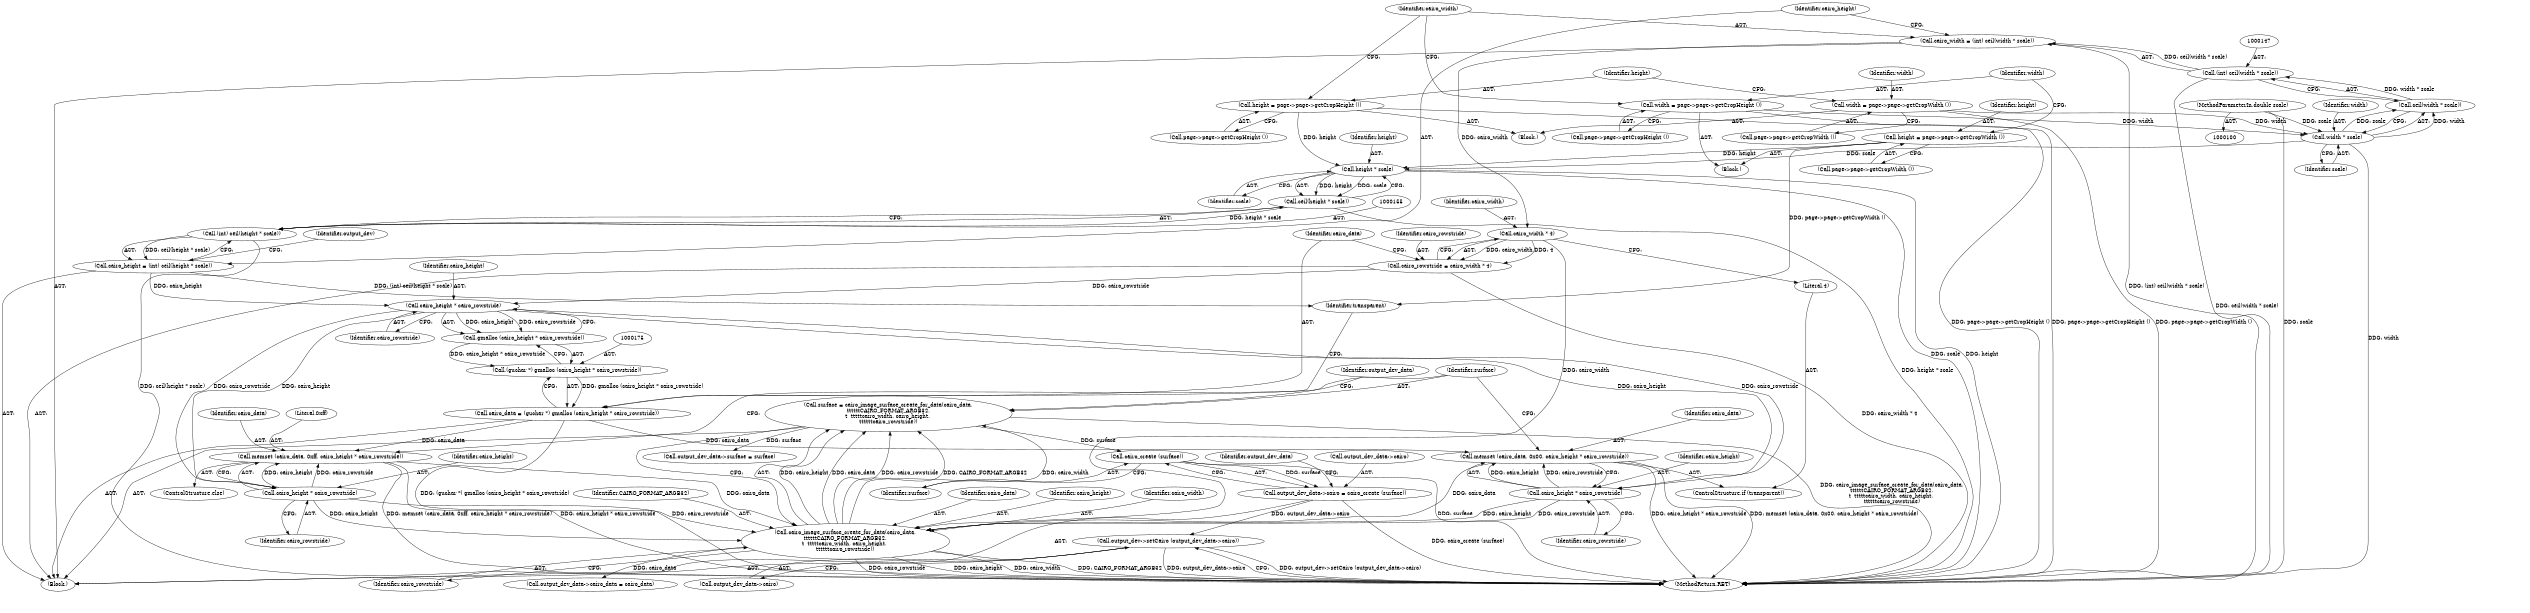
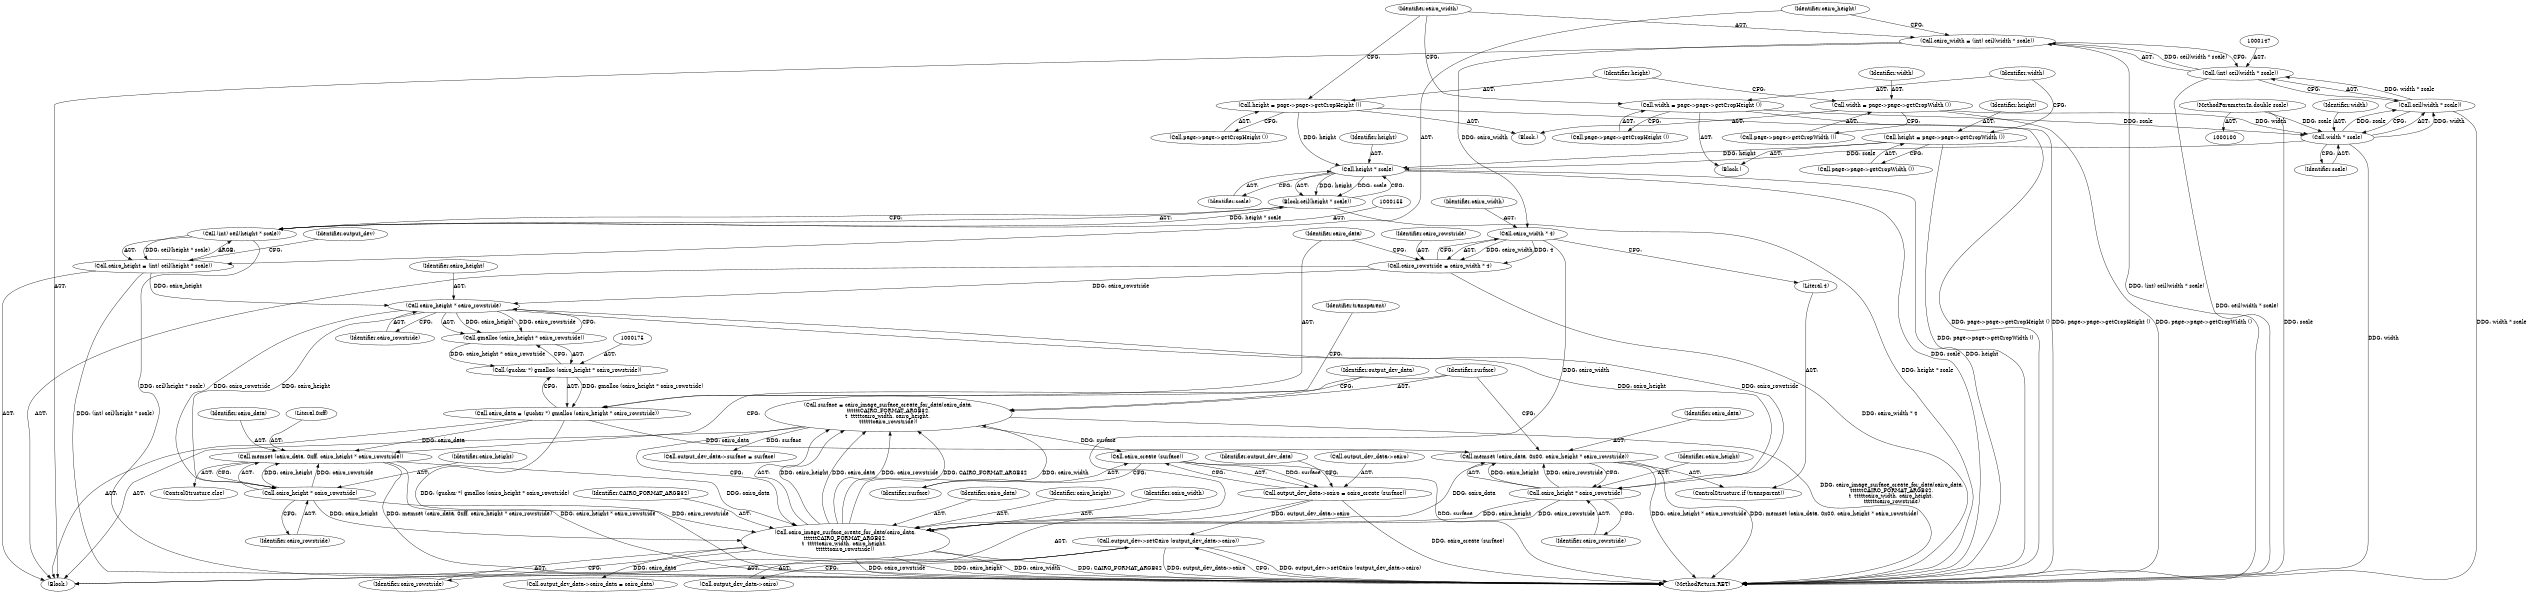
none -> (2148, 45)
(2138, 122) -> (2138, 122)
(1317, 202) -> (1317, 202)
(228, 250) -> (228, 250)
(1701, 285) -> (2025, 454)
(749, 303) -> (251, 573)
none -> (2344, 571)
